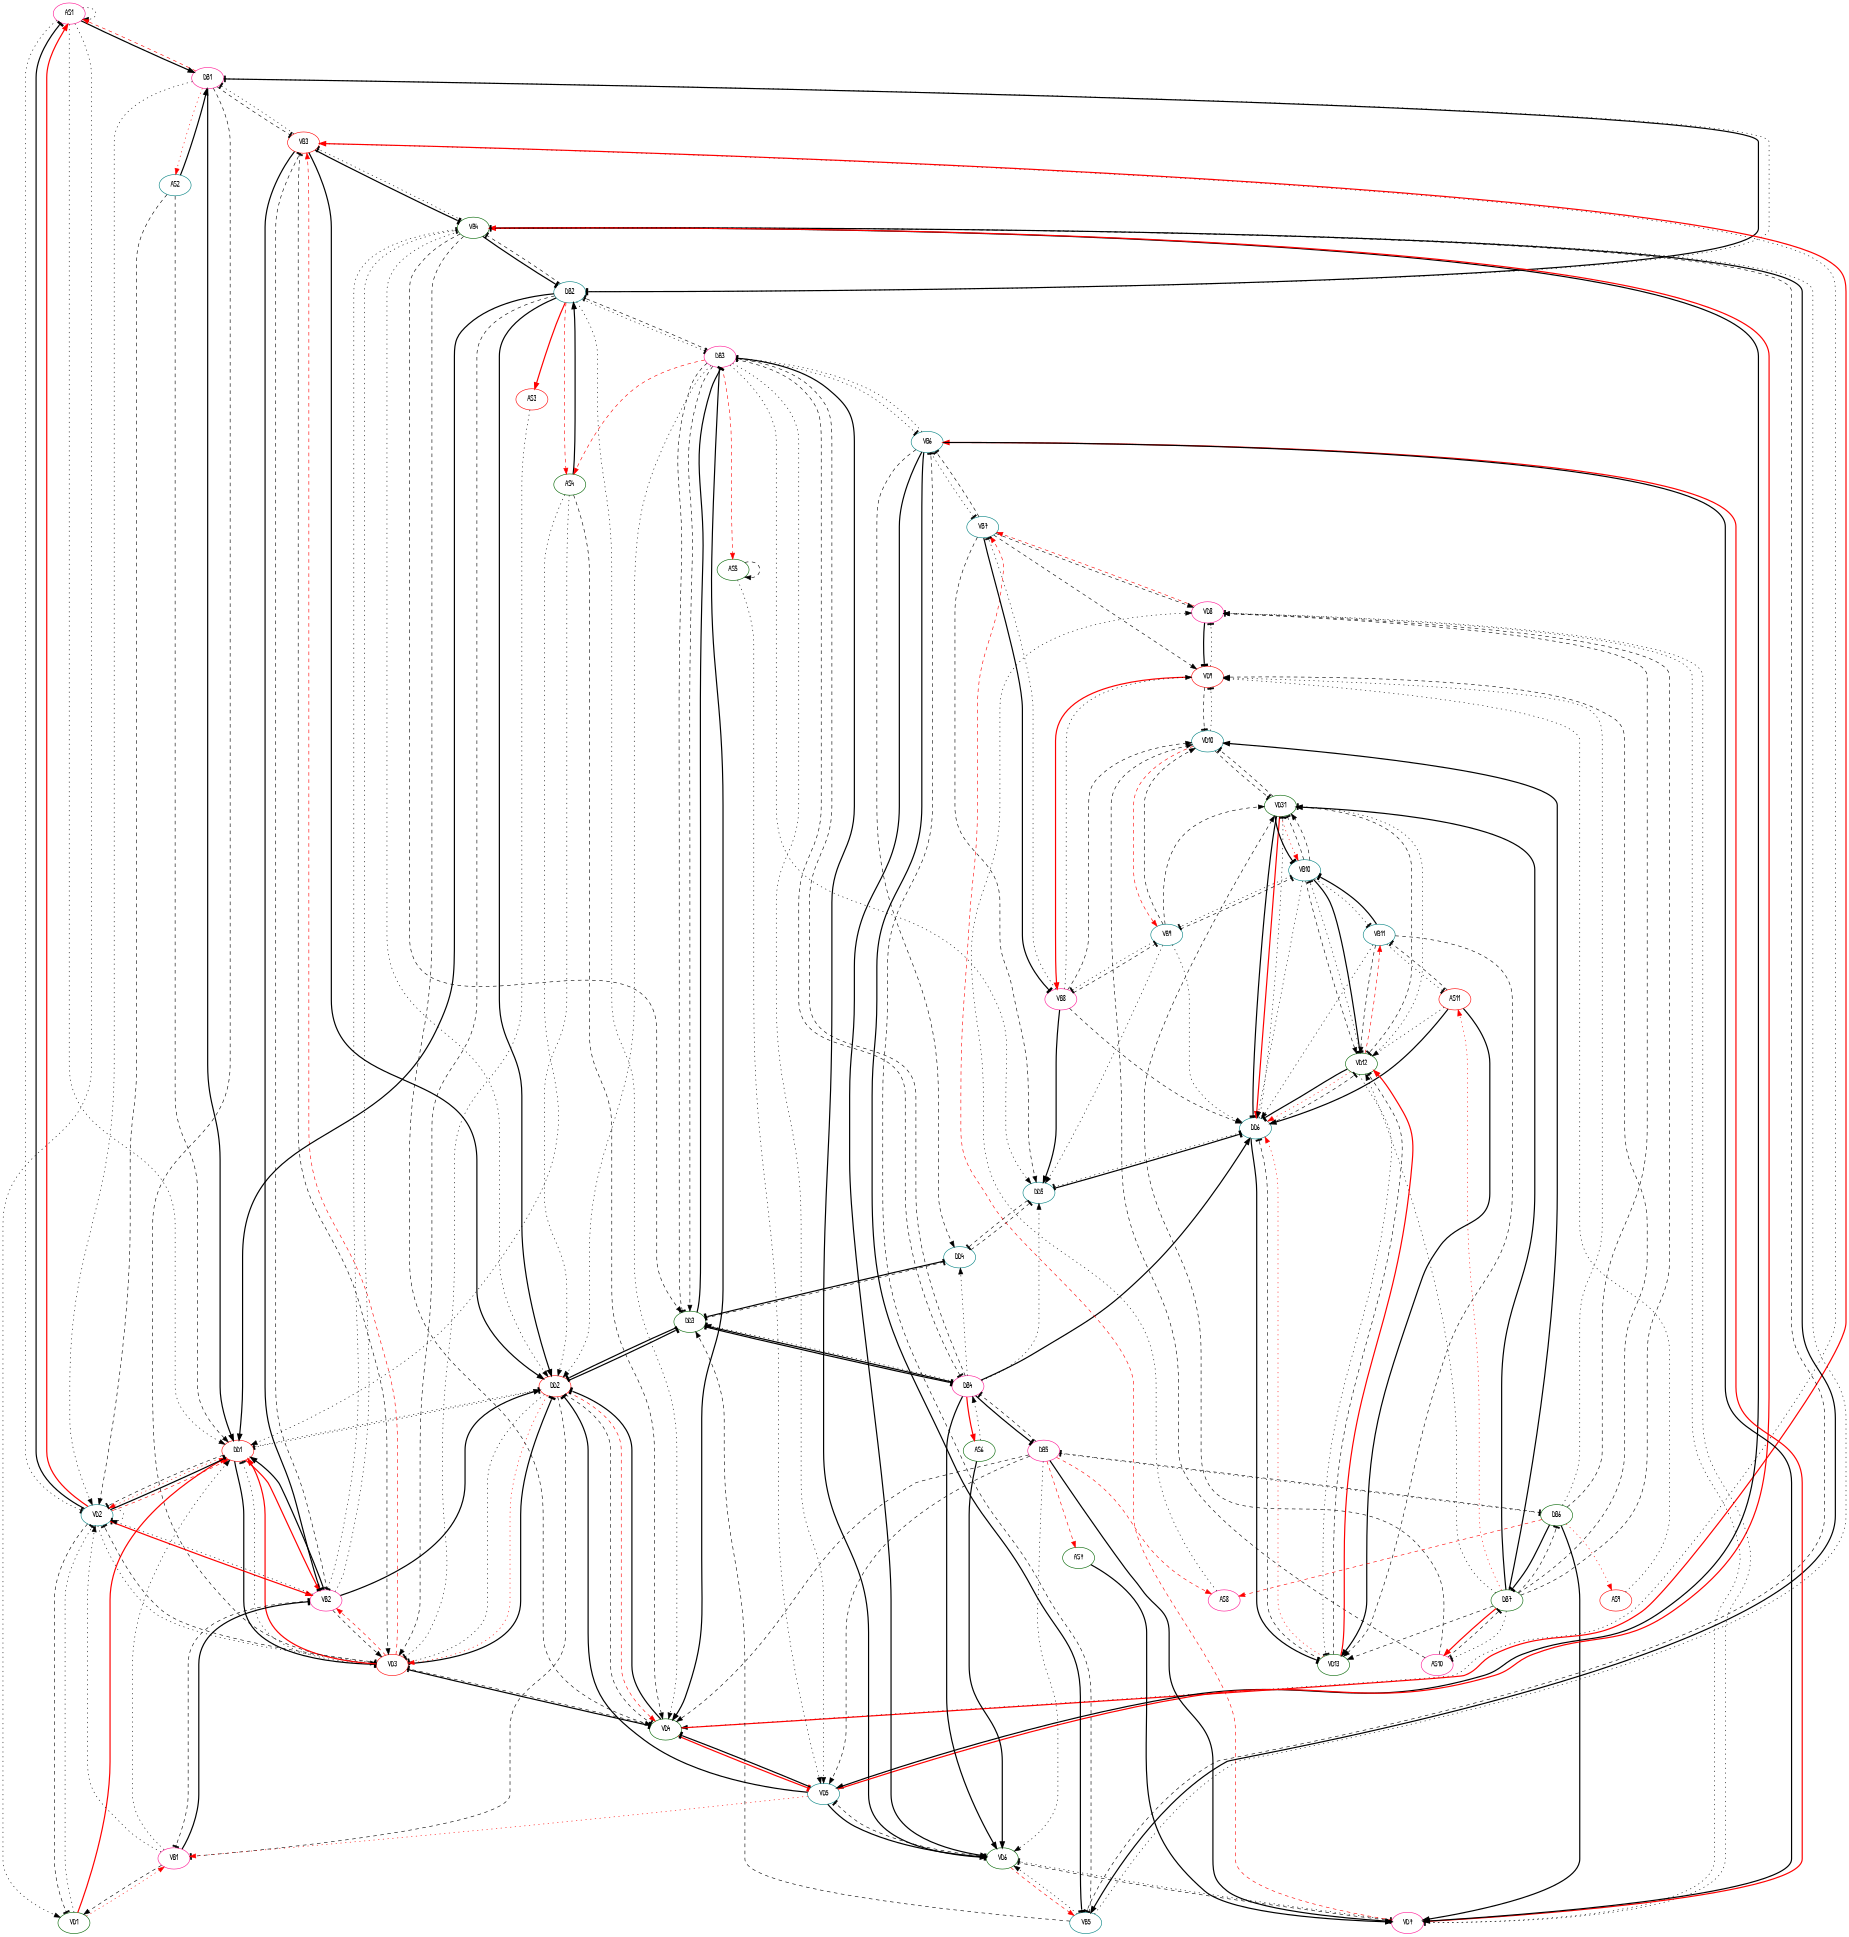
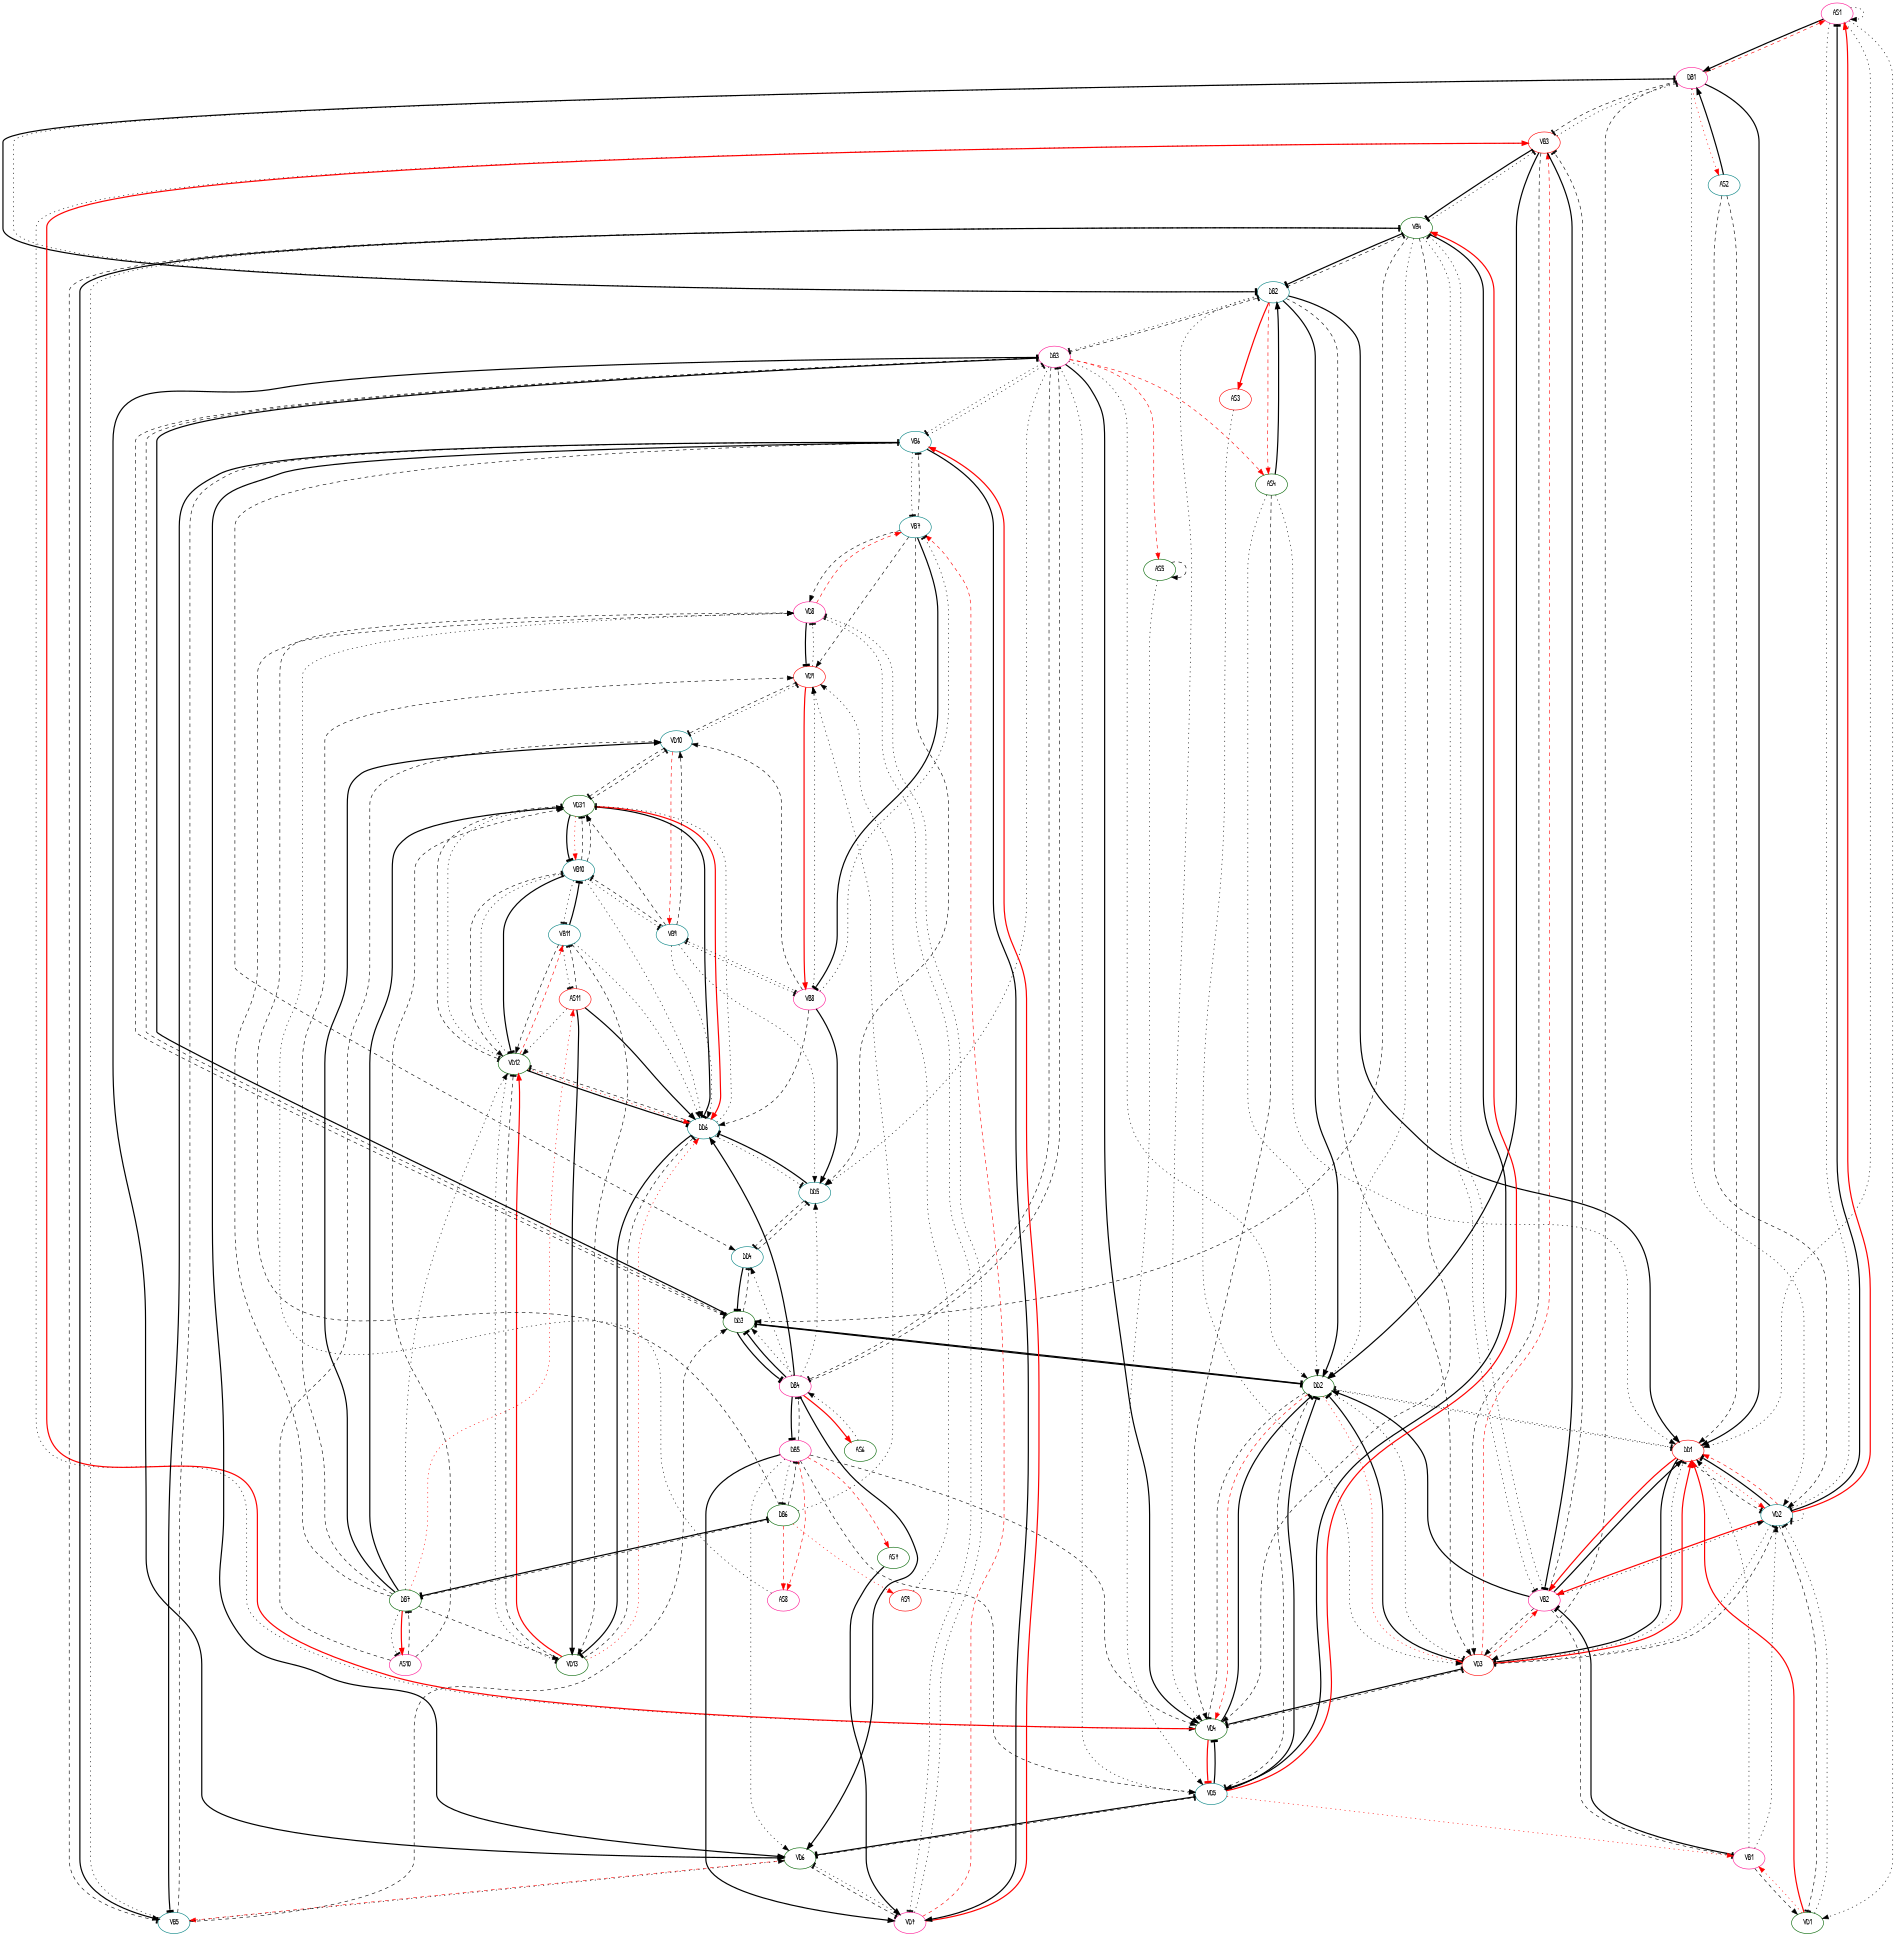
(1118, 967) -> (743, 966)
(520, 1016) -> (1203, 1095)
(555, 1386) -> (1318, 1386)
(969, 1655) -> none
(510, 1749) -> (1283, 1602)
(1580, 1775) -> none
